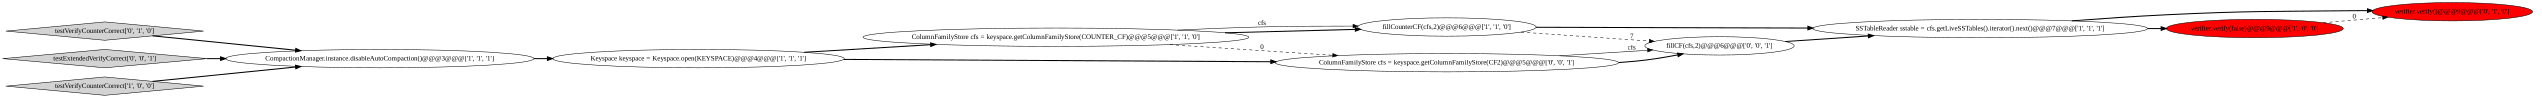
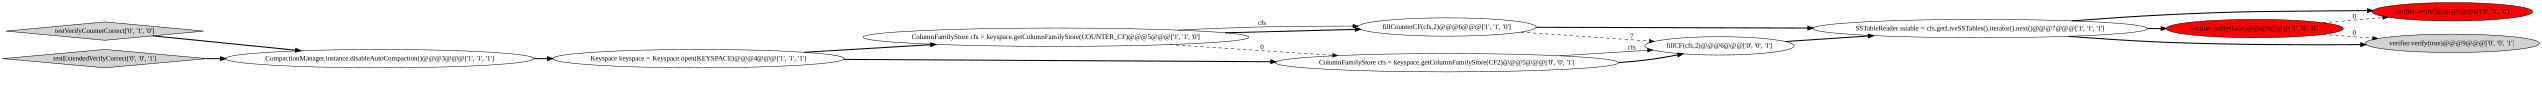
none -> (2452, 43)
(105, 86) -> none
